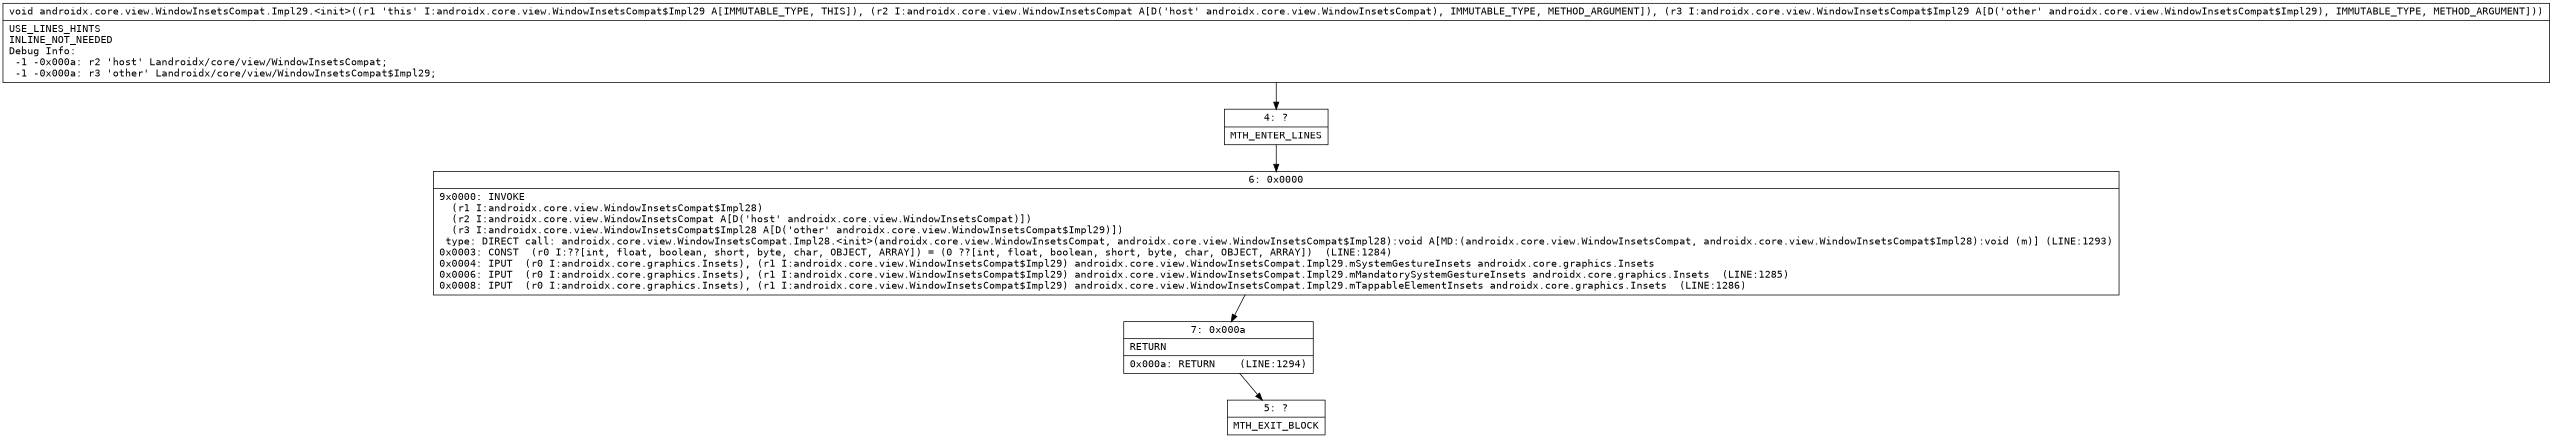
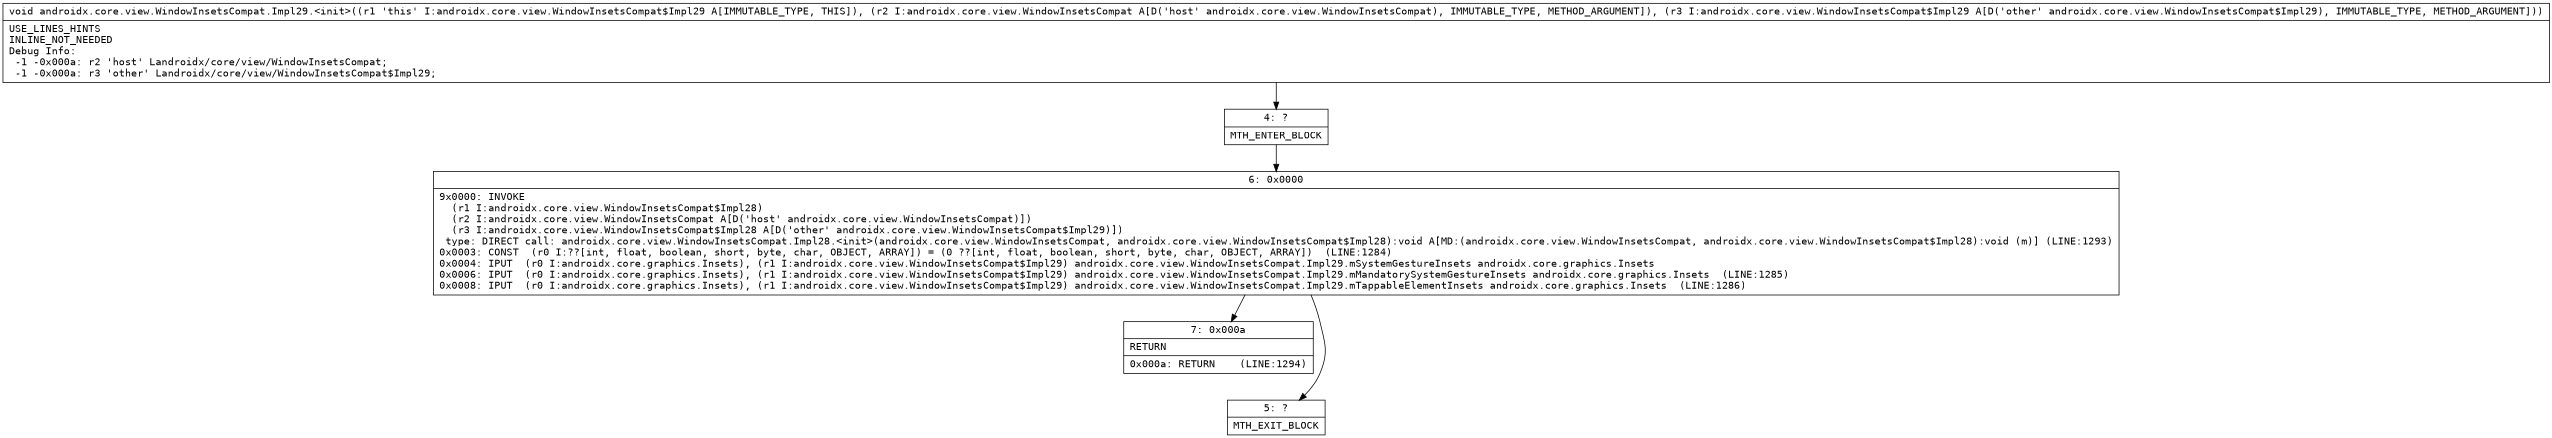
(1276, 135) -> (1276, 135)
(1249, 384) -> (1325, 347)
